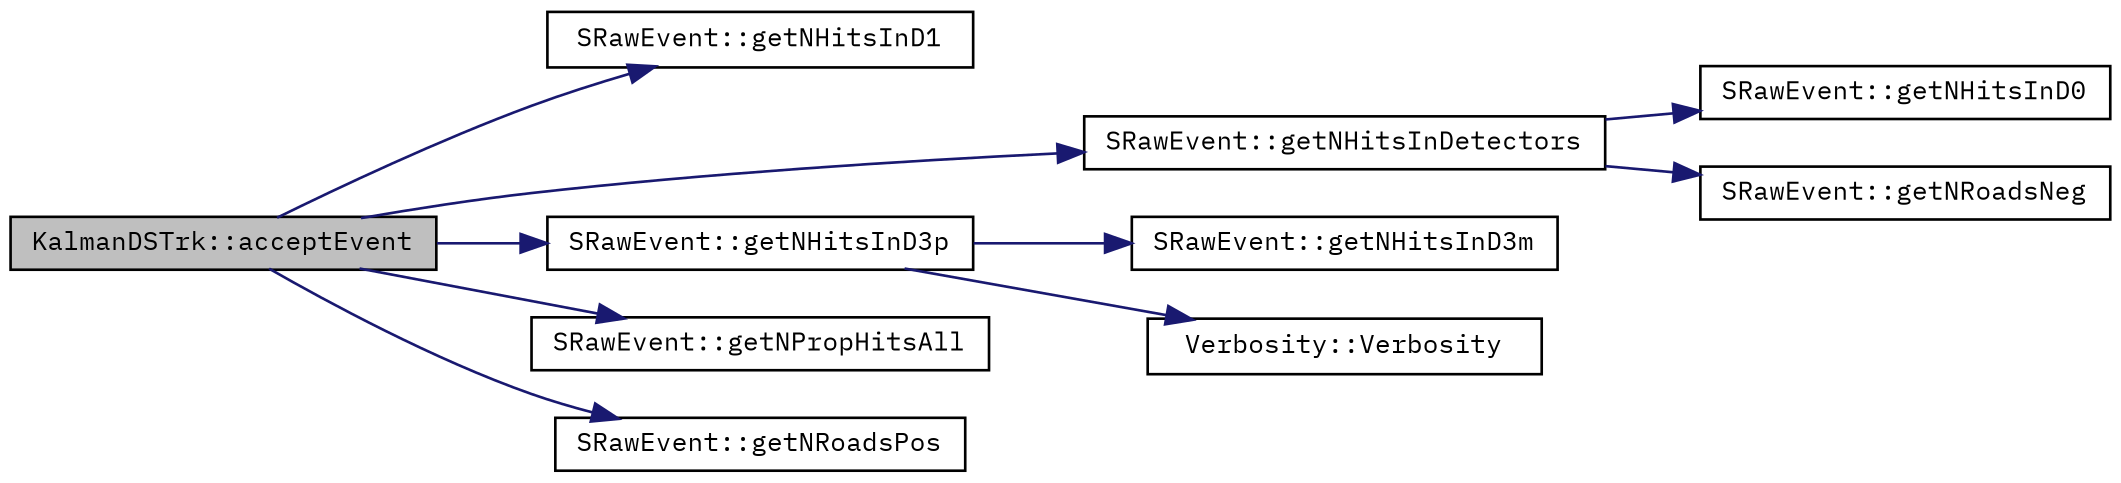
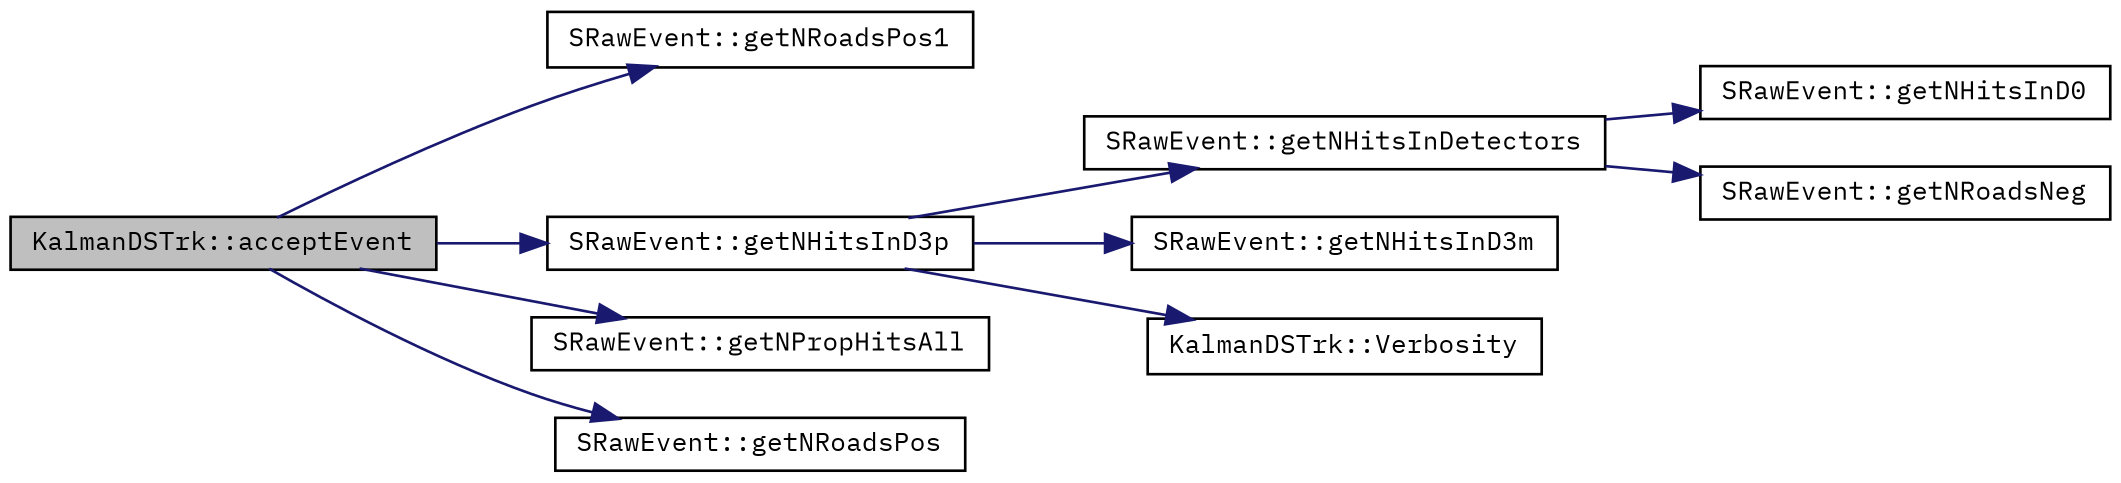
(760, 40) -> (760, 40)
(708, 176) -> (1039, 195)
(1345, 346) -> (1345, 346)
